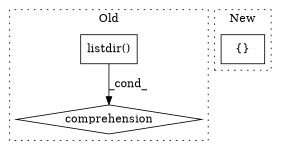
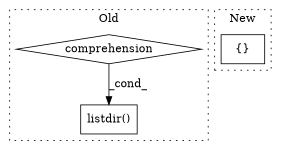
(109, 80) -> (109, 80)
